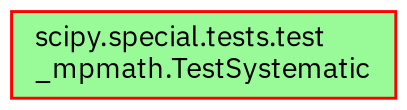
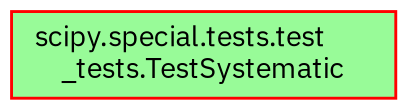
(204, 55) -> (204, 55)
